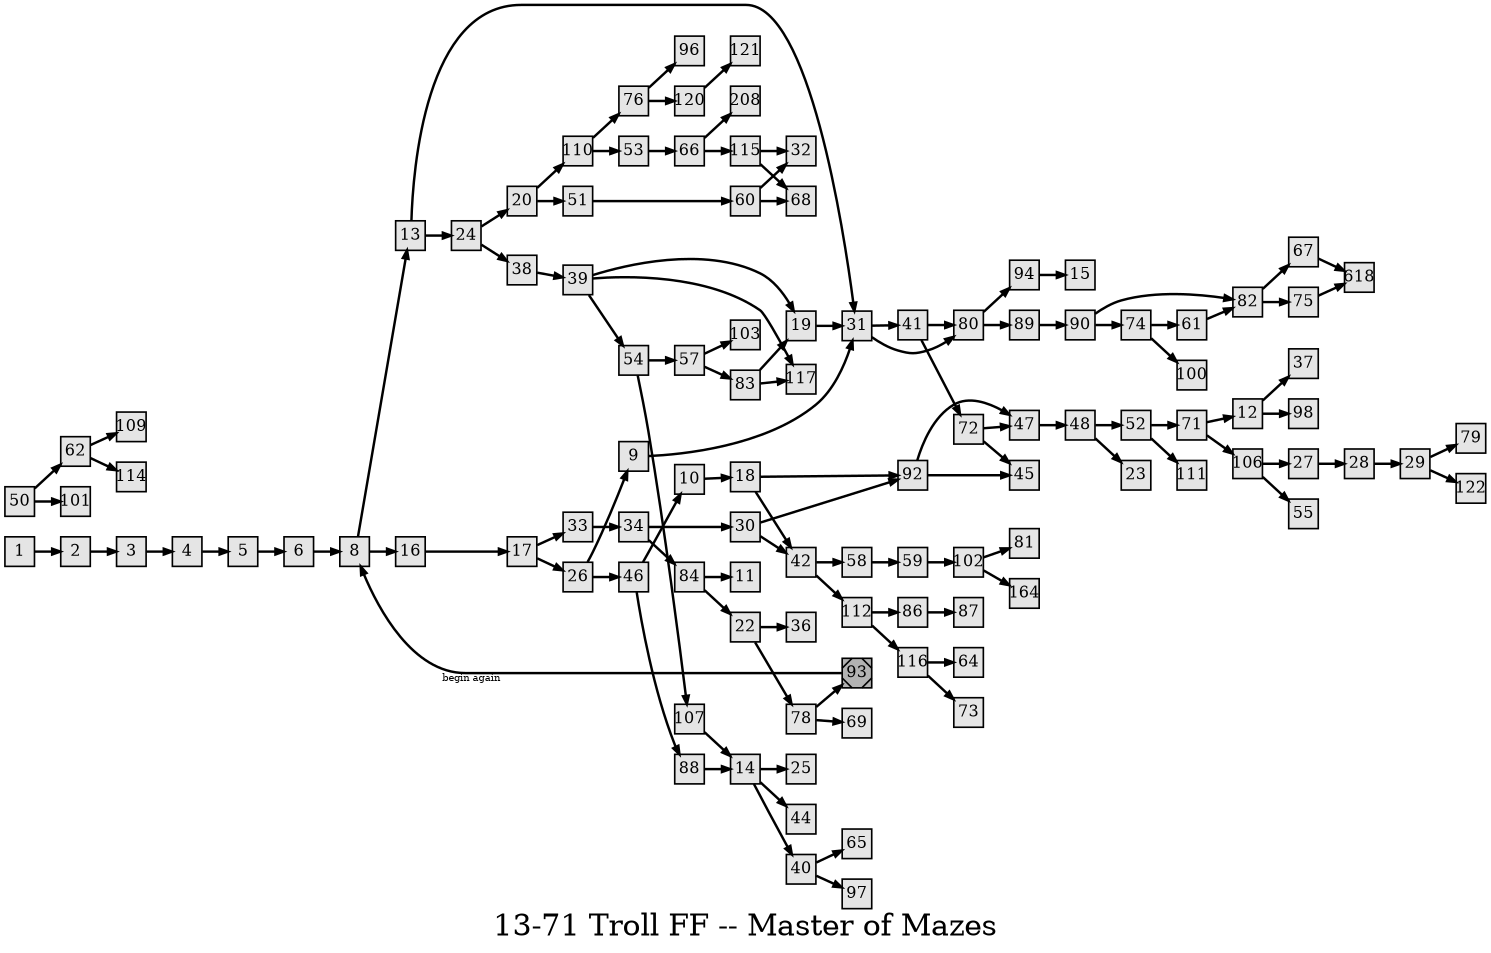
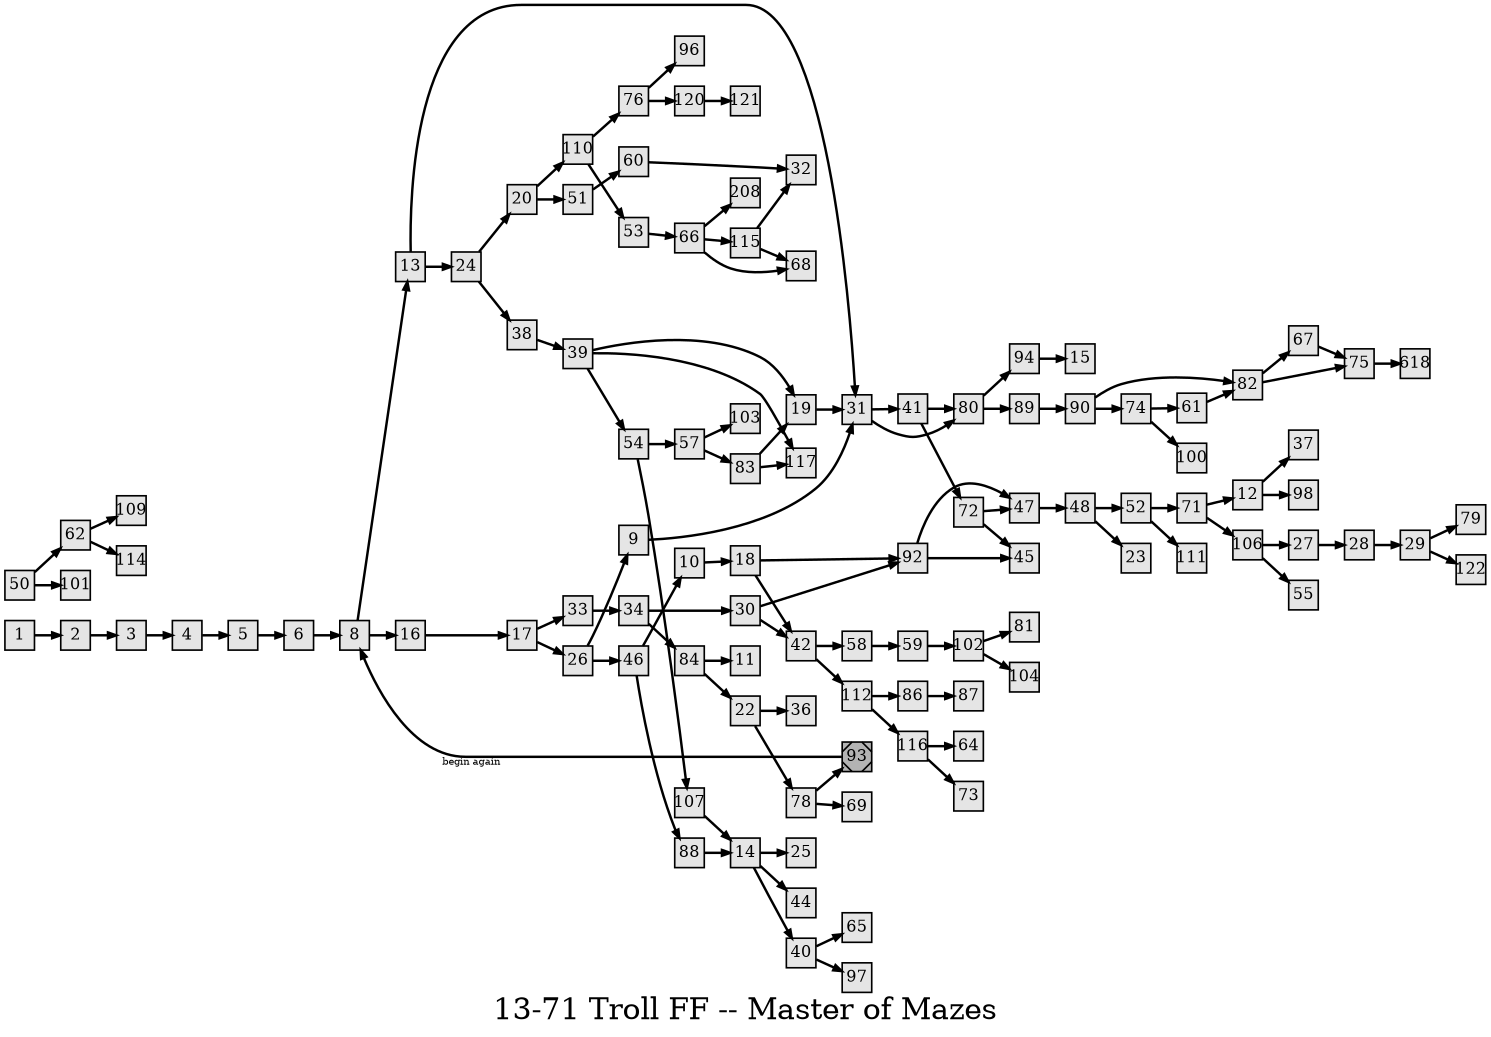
(769, 201) -> (739, 271)
(1328, 263) -> (1327, 350)
(1024, 593) -> (1024, 677)
